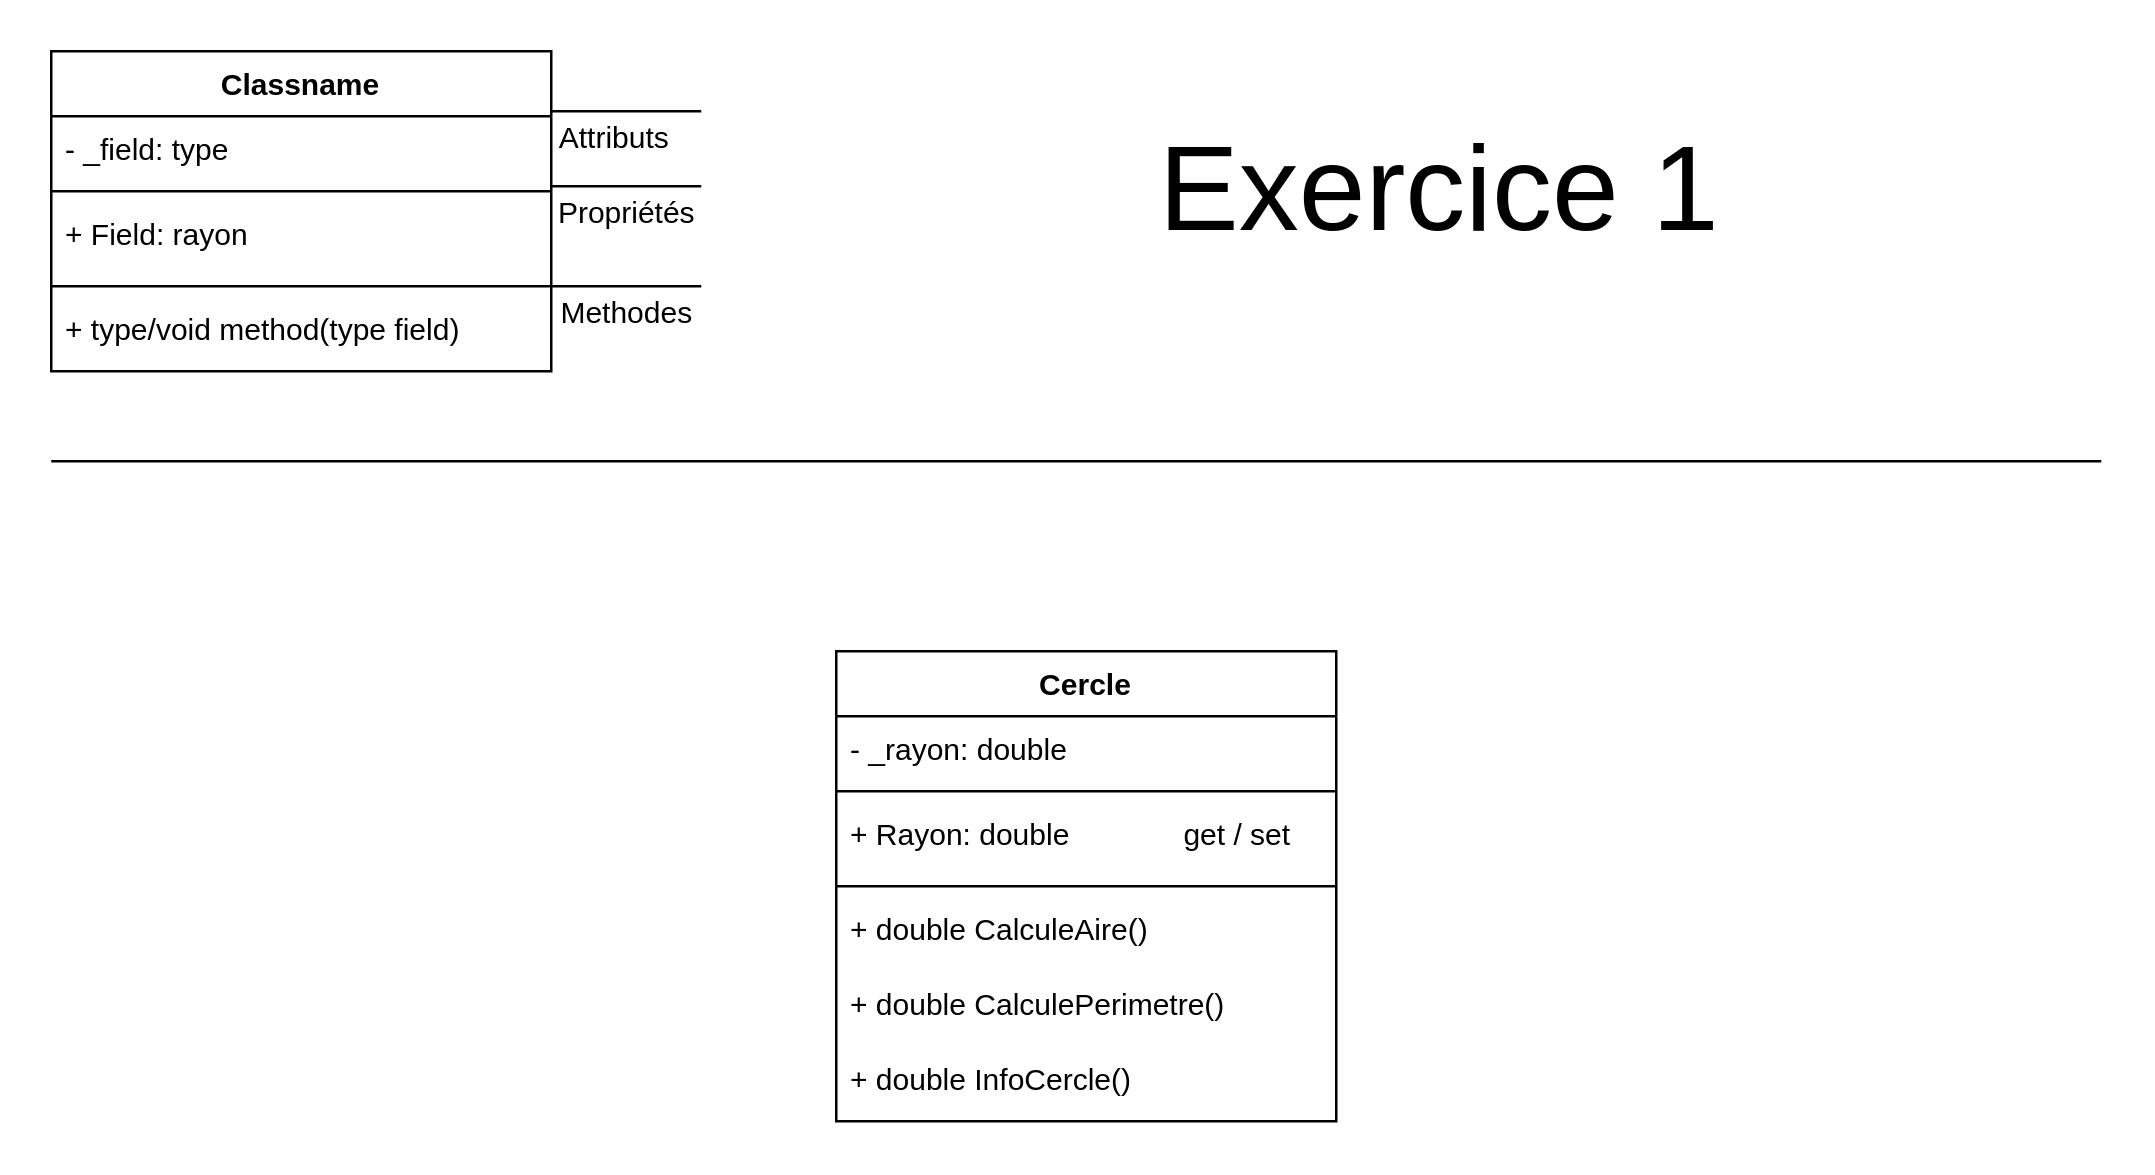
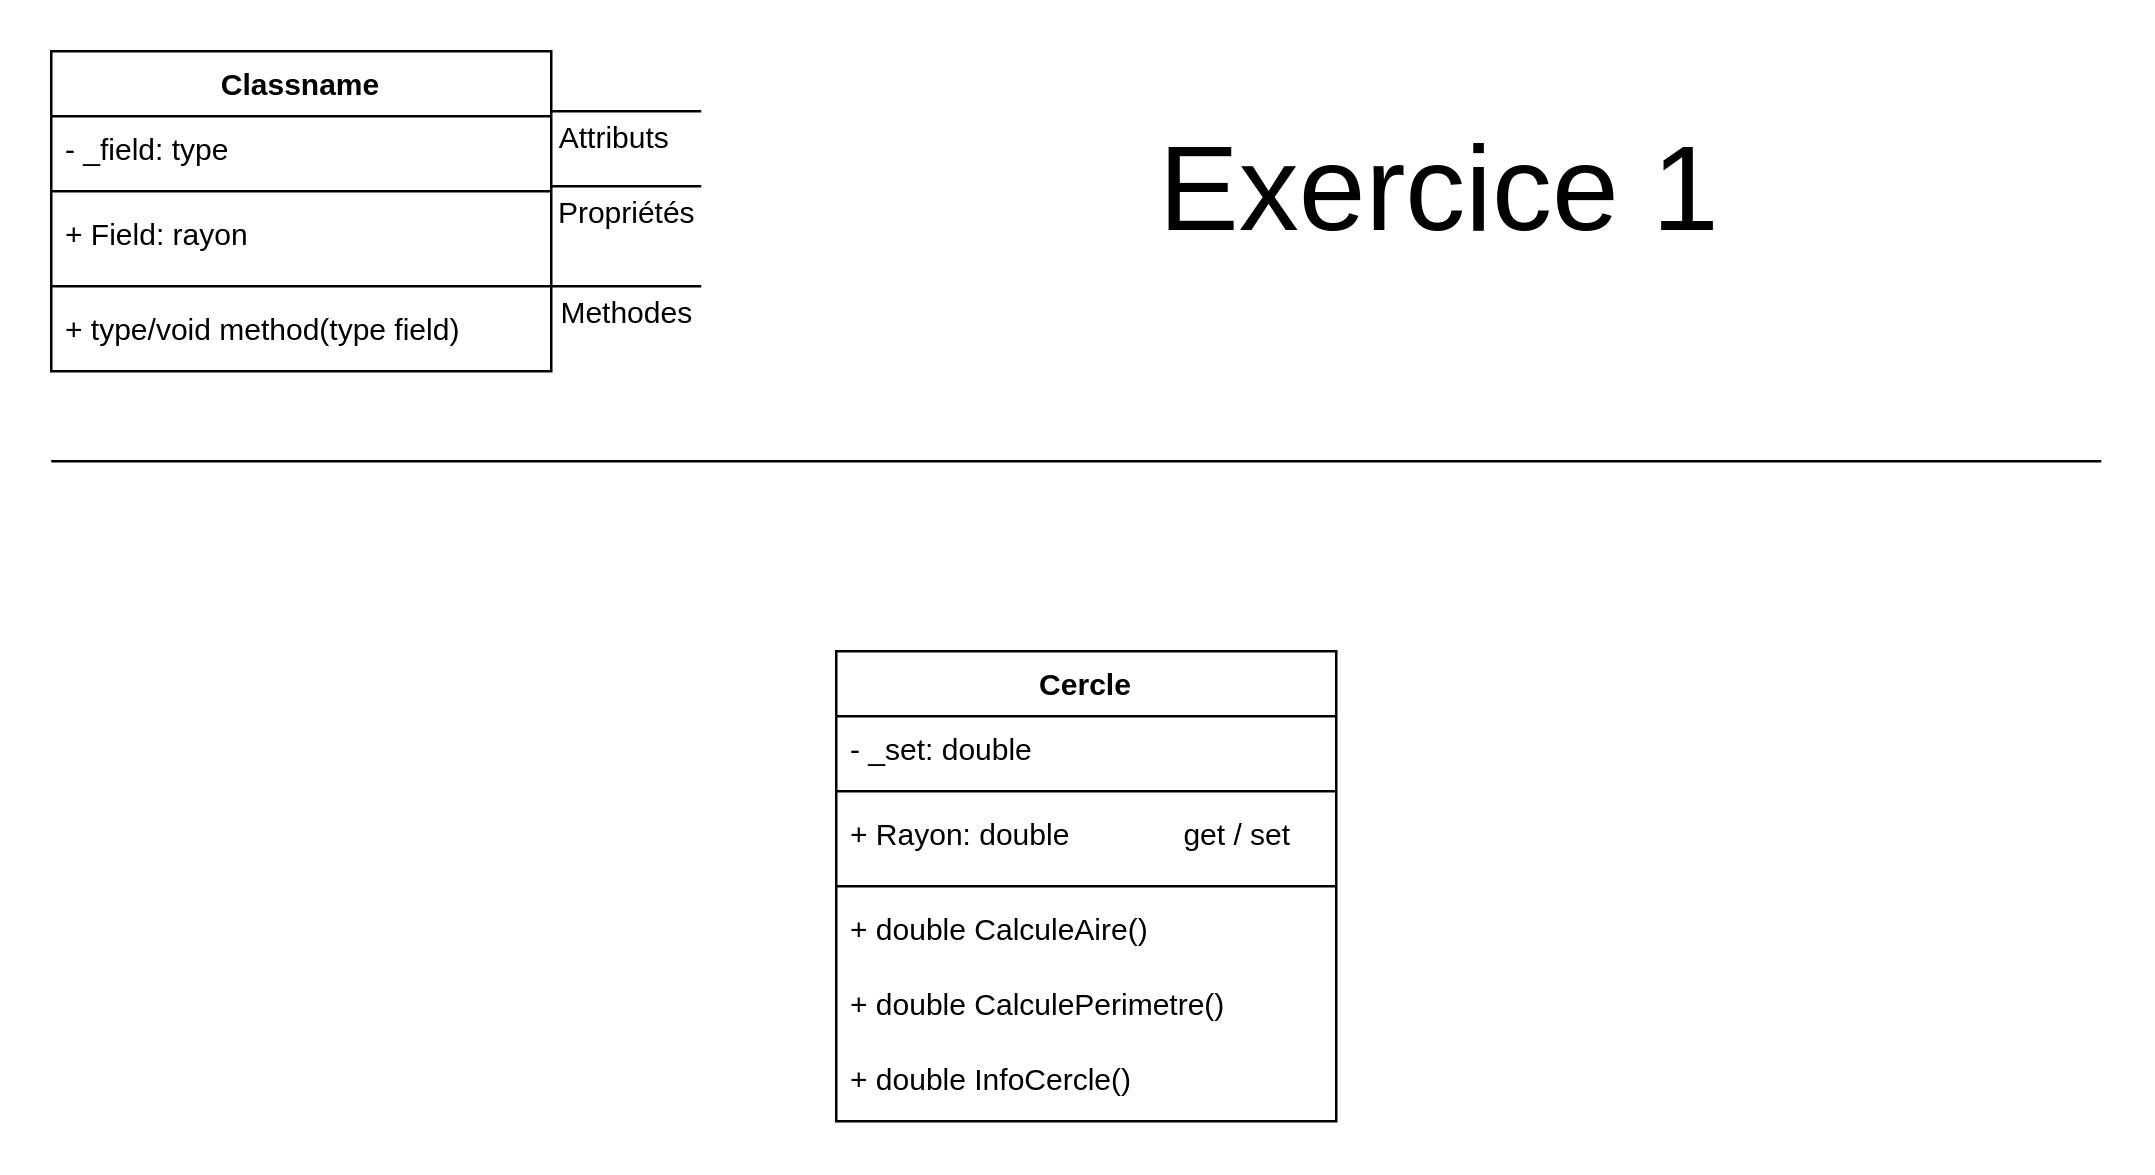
(970, 752) -> (953, 752)
